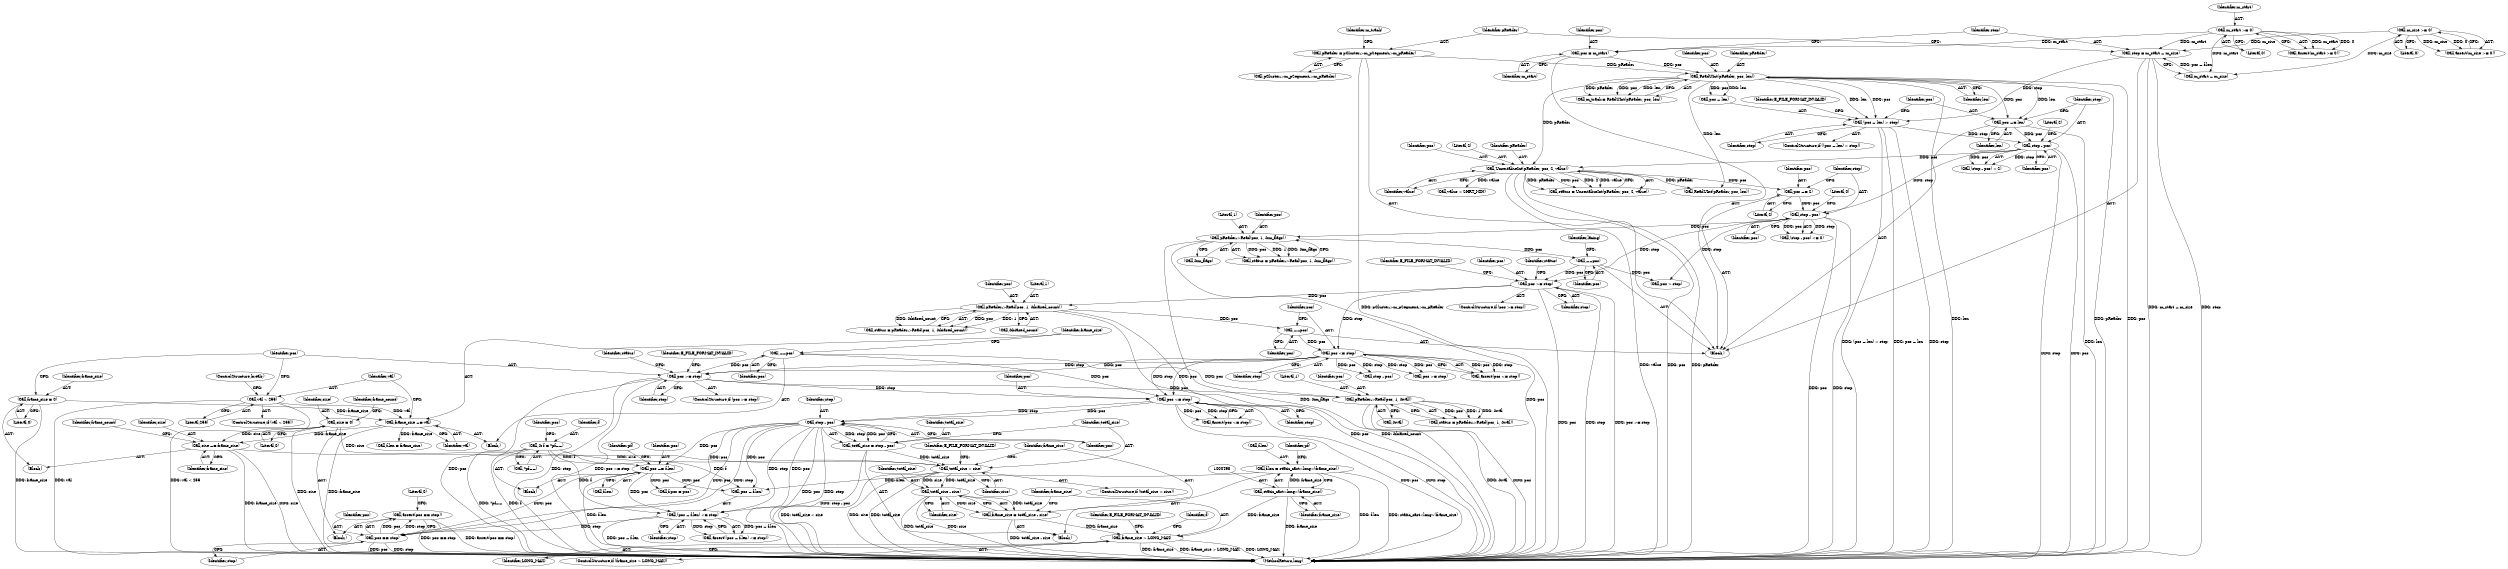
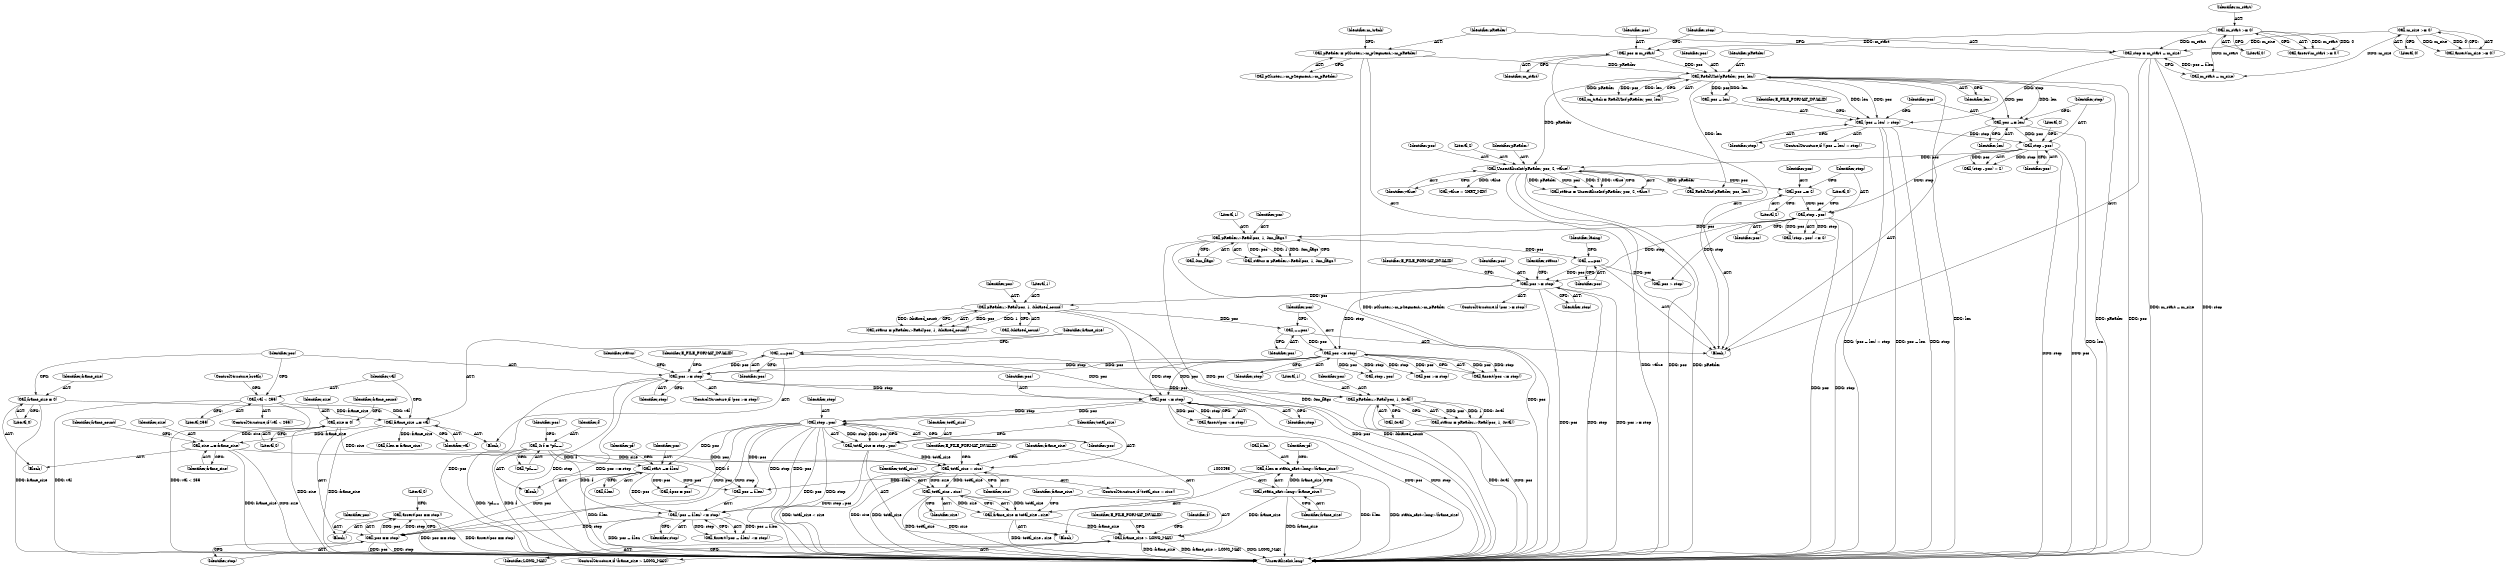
(657, 469) -> (661, 469)
(1283, 561) -> (1284, 561)
